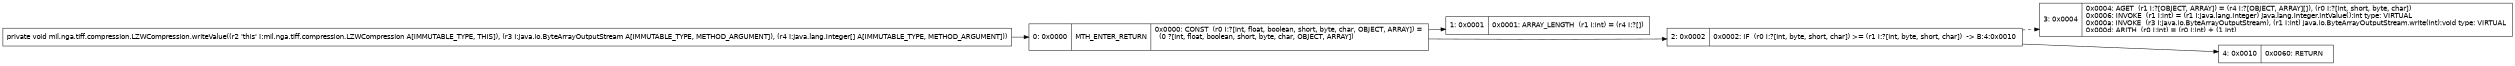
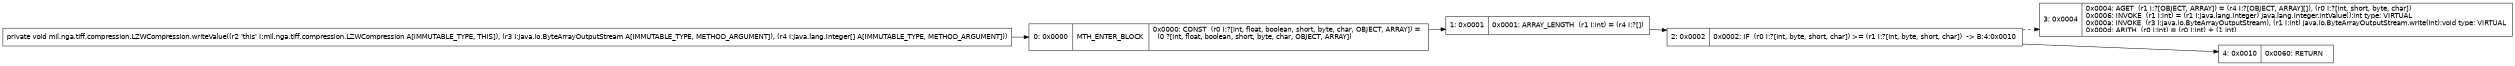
(1111, 37) -> (1110, 37)
(1545, 39) -> (1656, 30)
